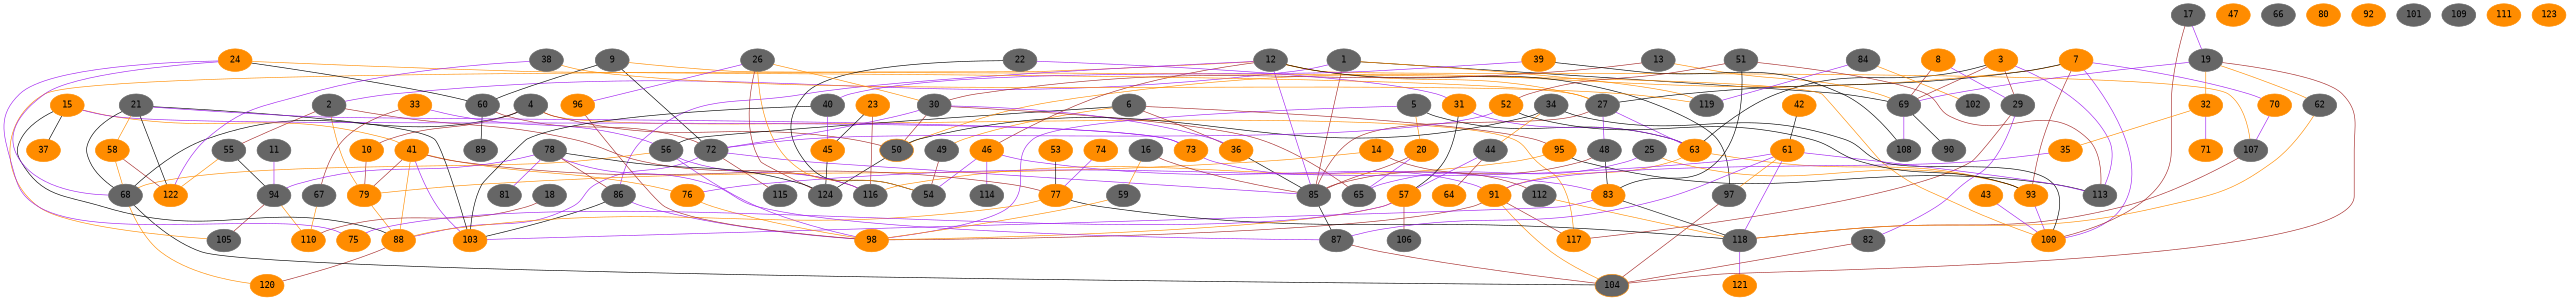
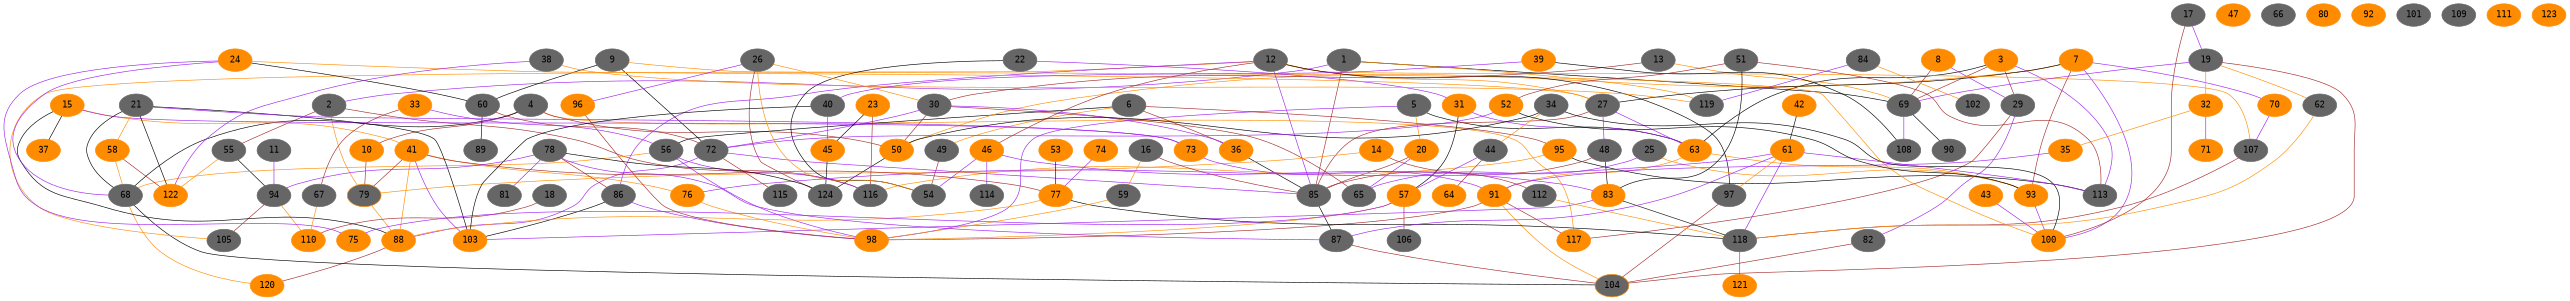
(897, 150) -> (897, 150)
(364, 195) -> (364, 195)
